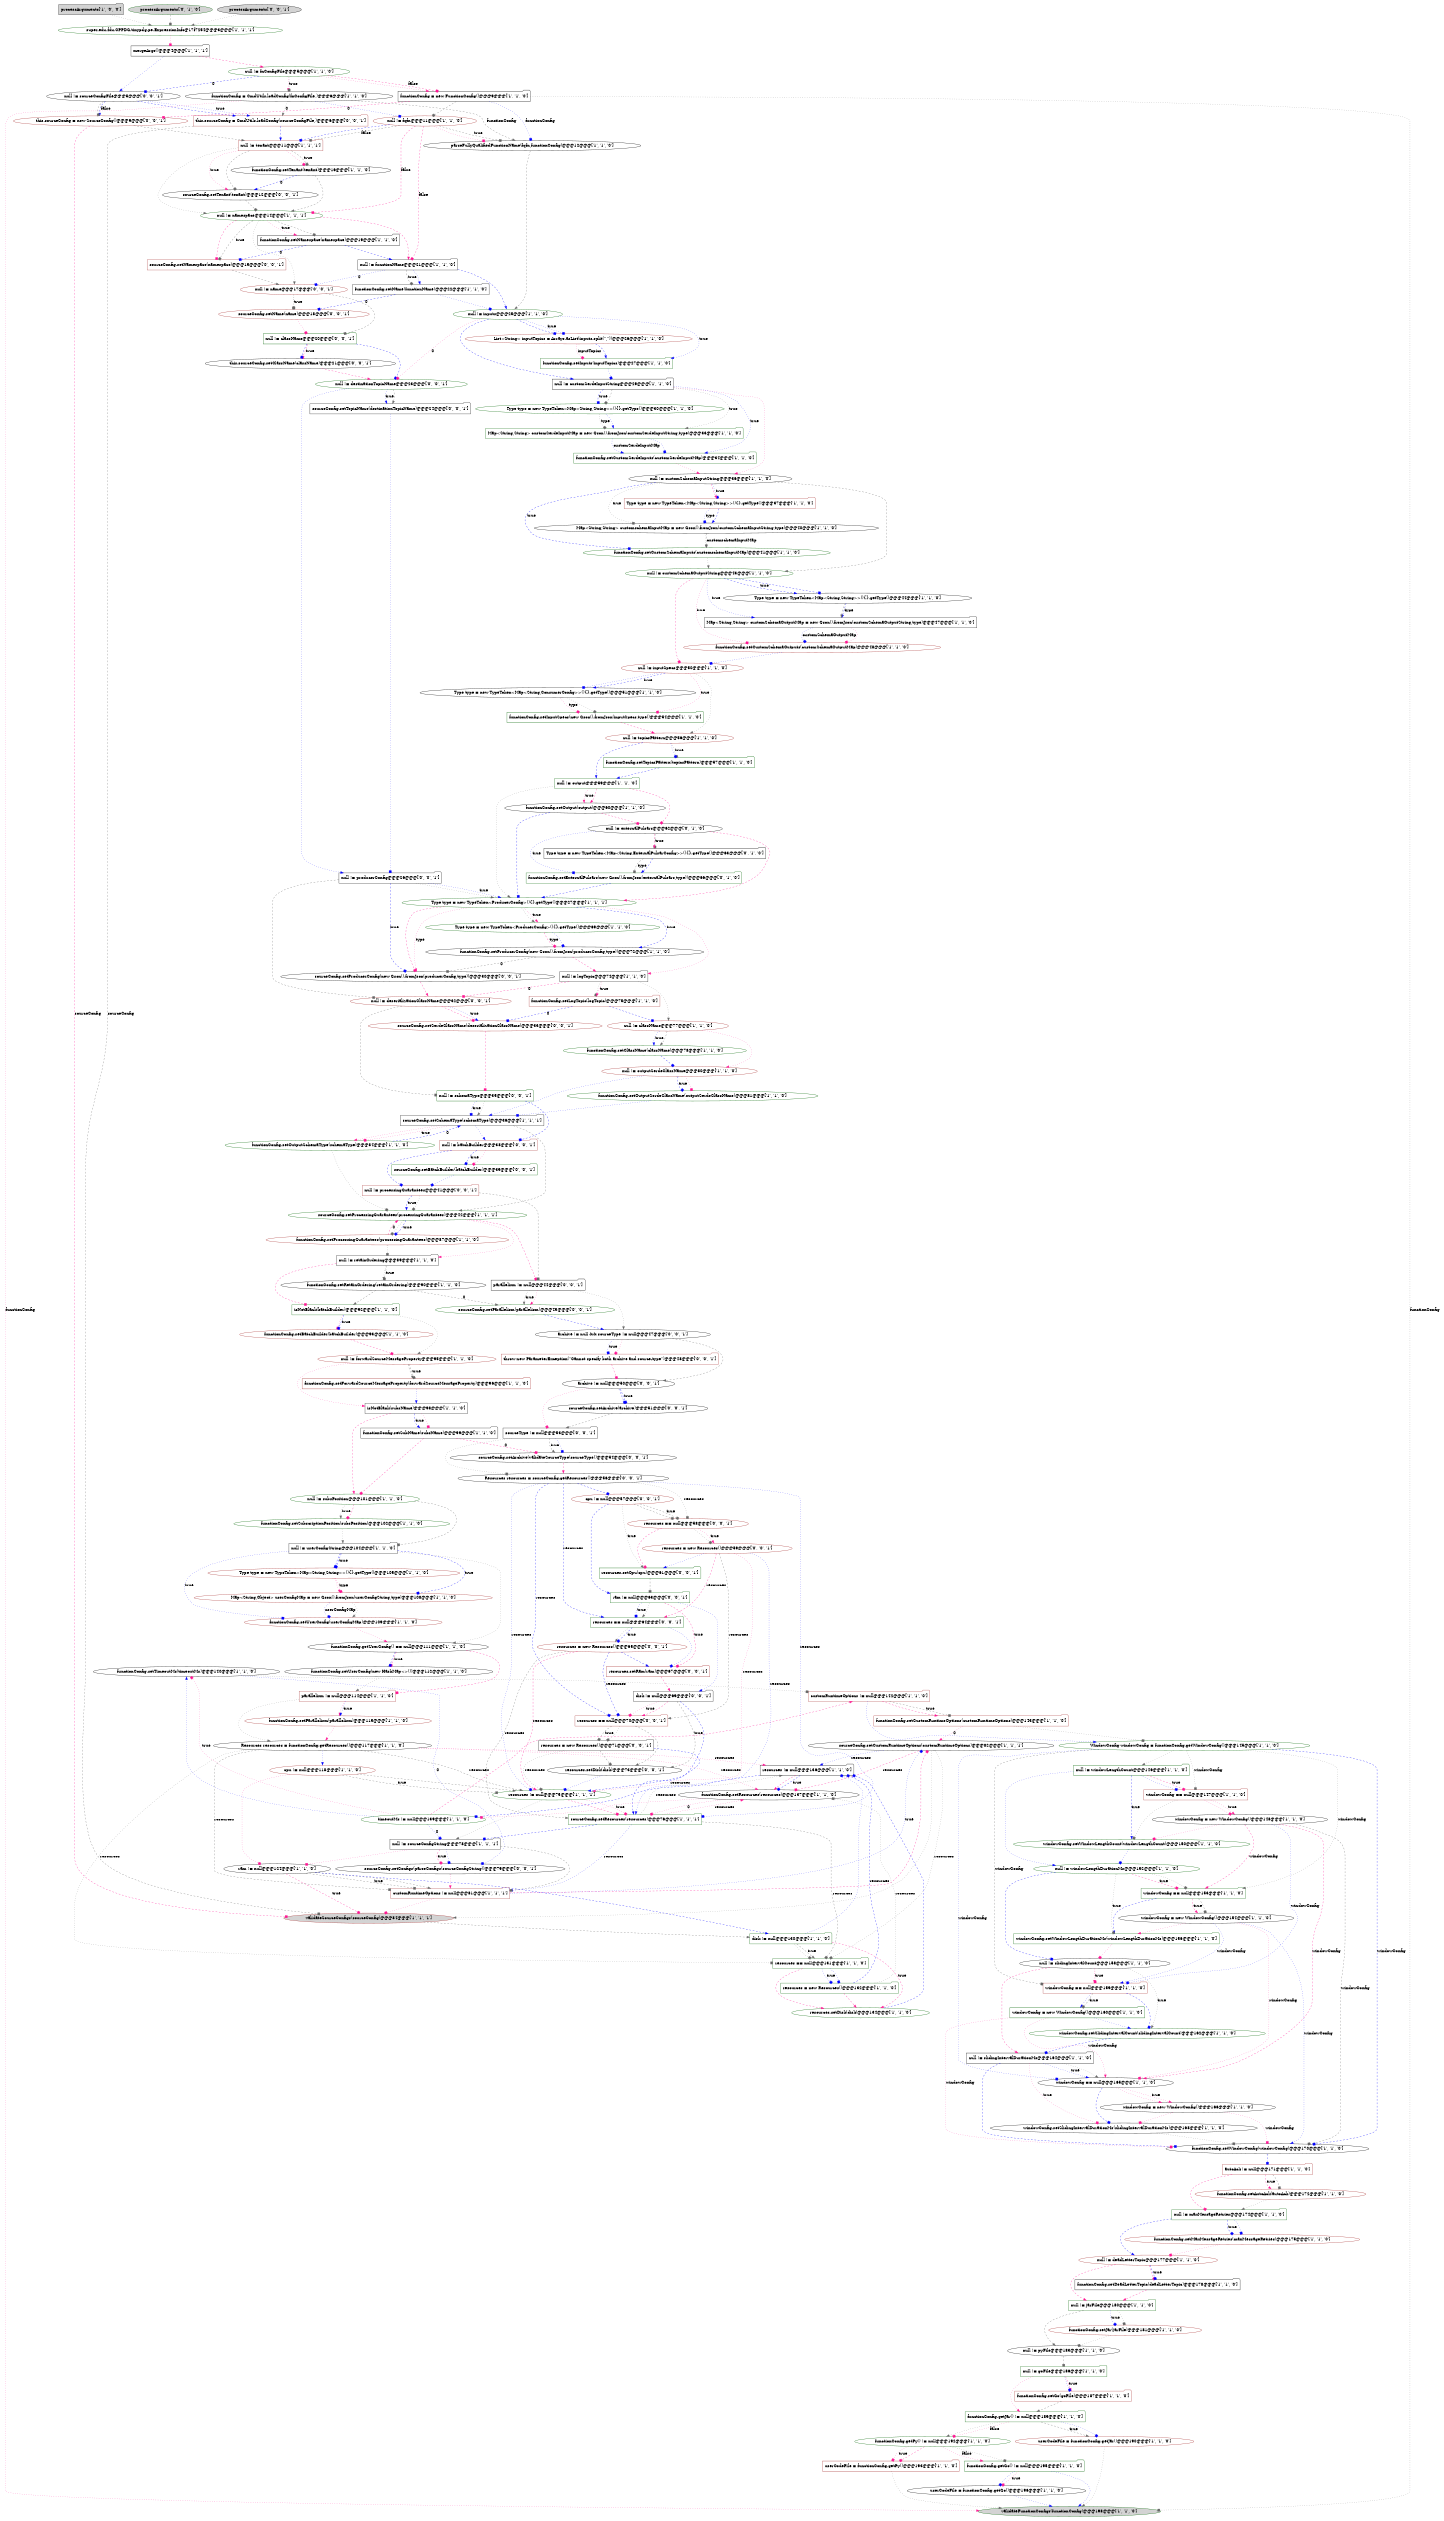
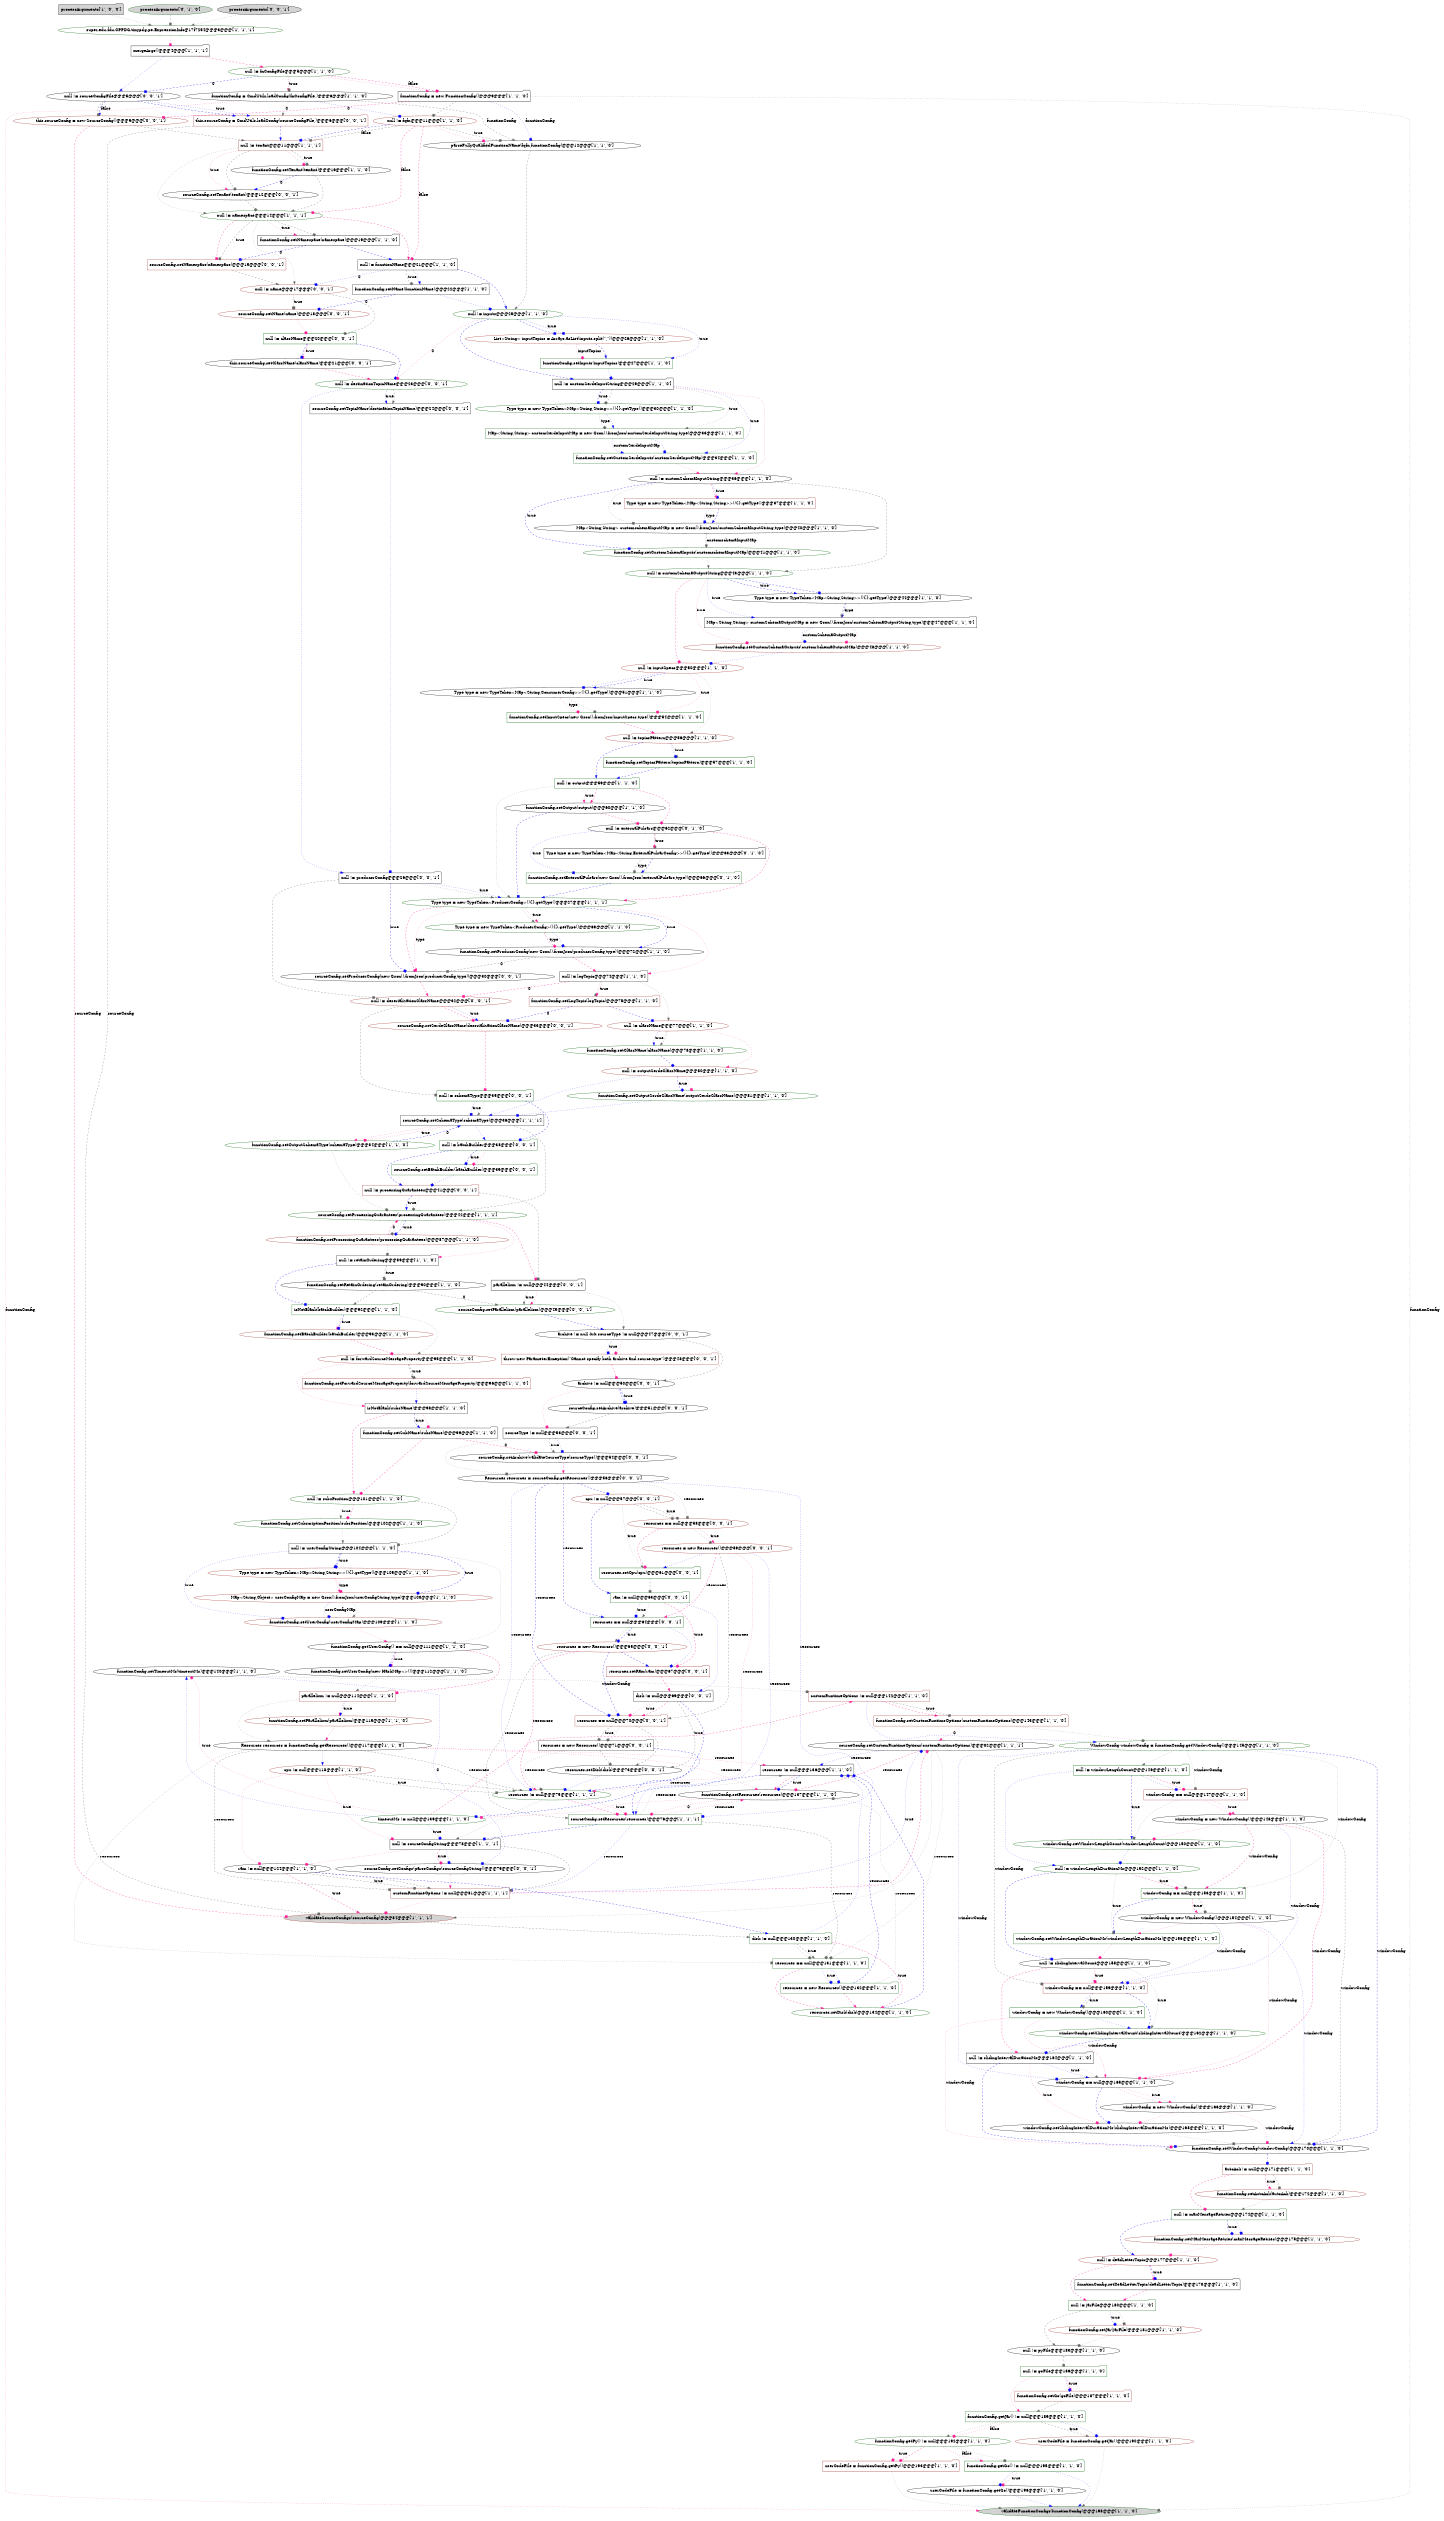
(489, 1145) -> (489, 1145)
(408, 1158) -> (408, 1158)
(286, 1275) -> (286, 1275)
(616, 1684) -> (616, 1684)
none -> (349, 1816)
(437, 1832) -> (437, 1832)
(322, 1893) -> (322, 1893)
